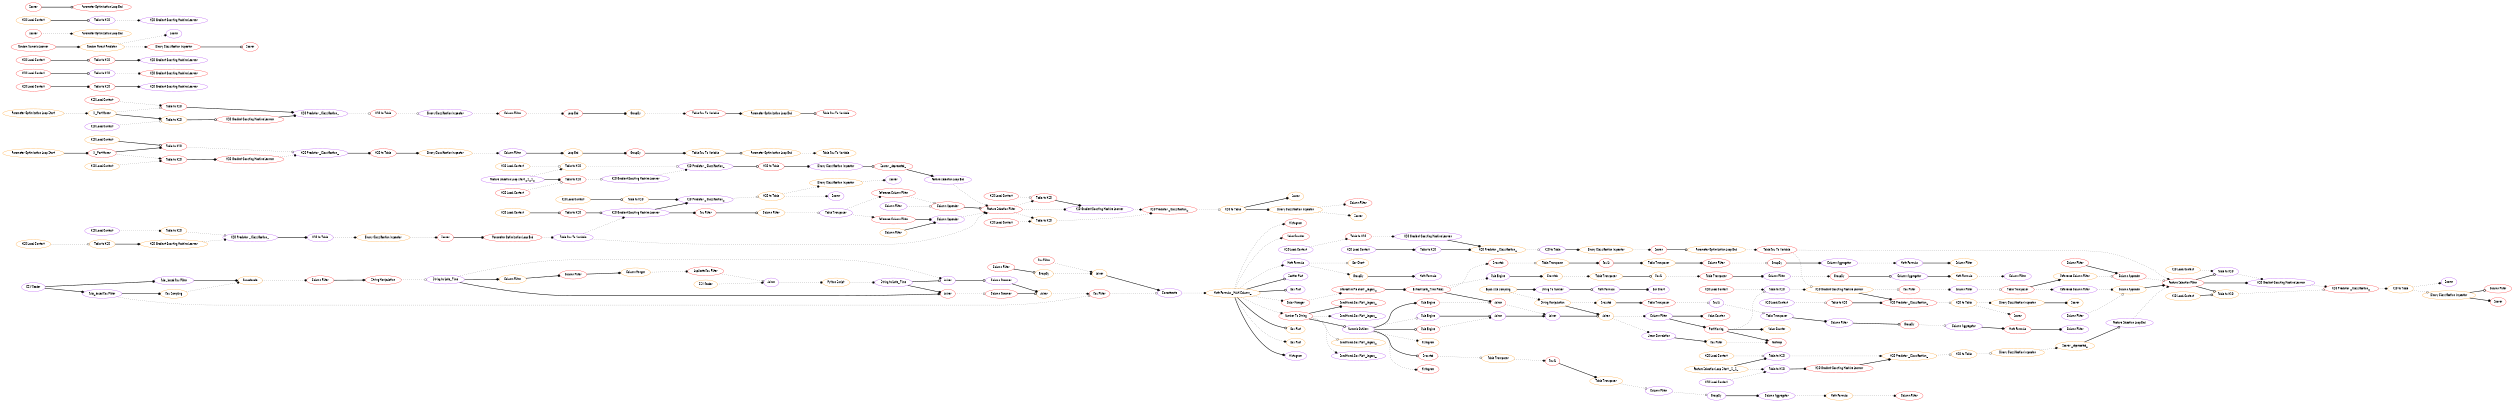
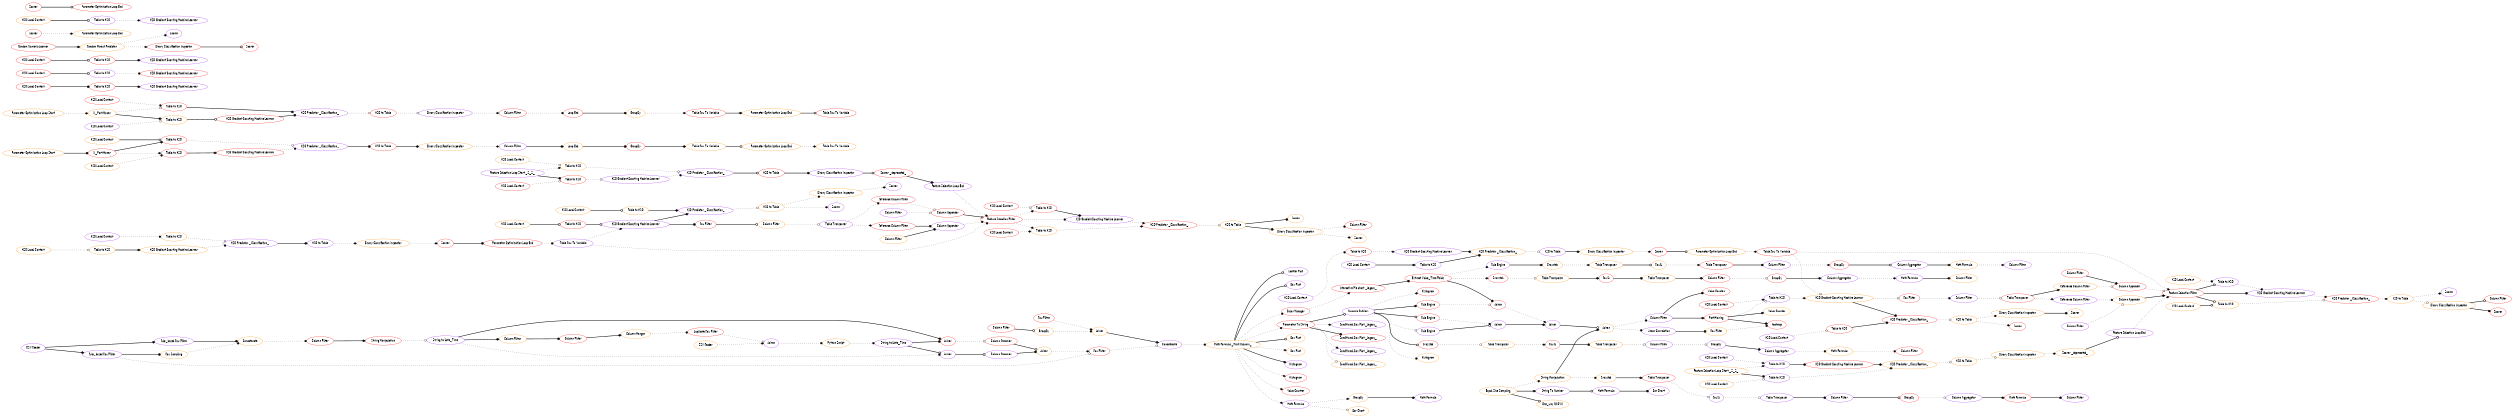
(1428, 290) -> (1428, 278)
(1296, 316) -> (1296, 325)
none -> (1553, 404)
